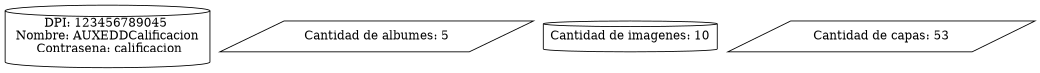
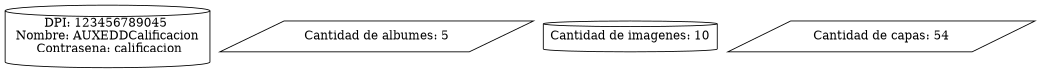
(881, 36) -> (881, 36)
